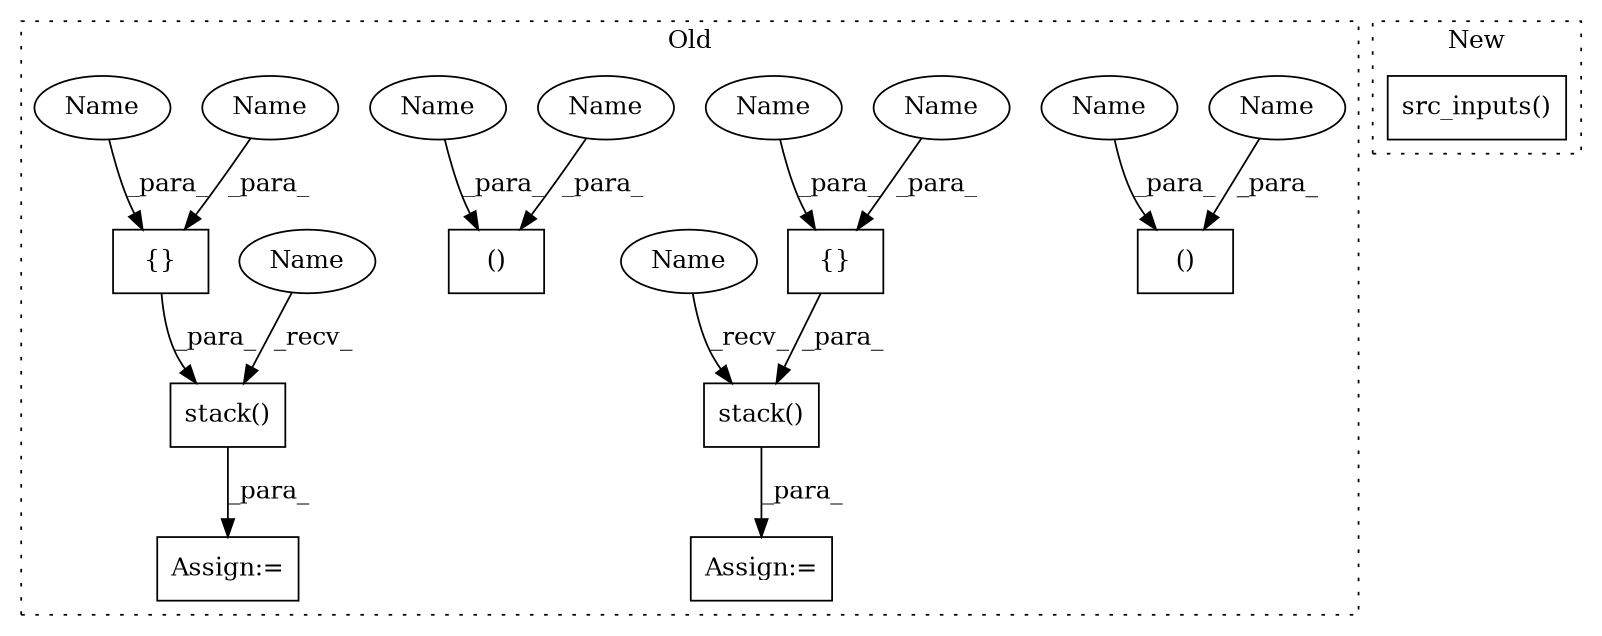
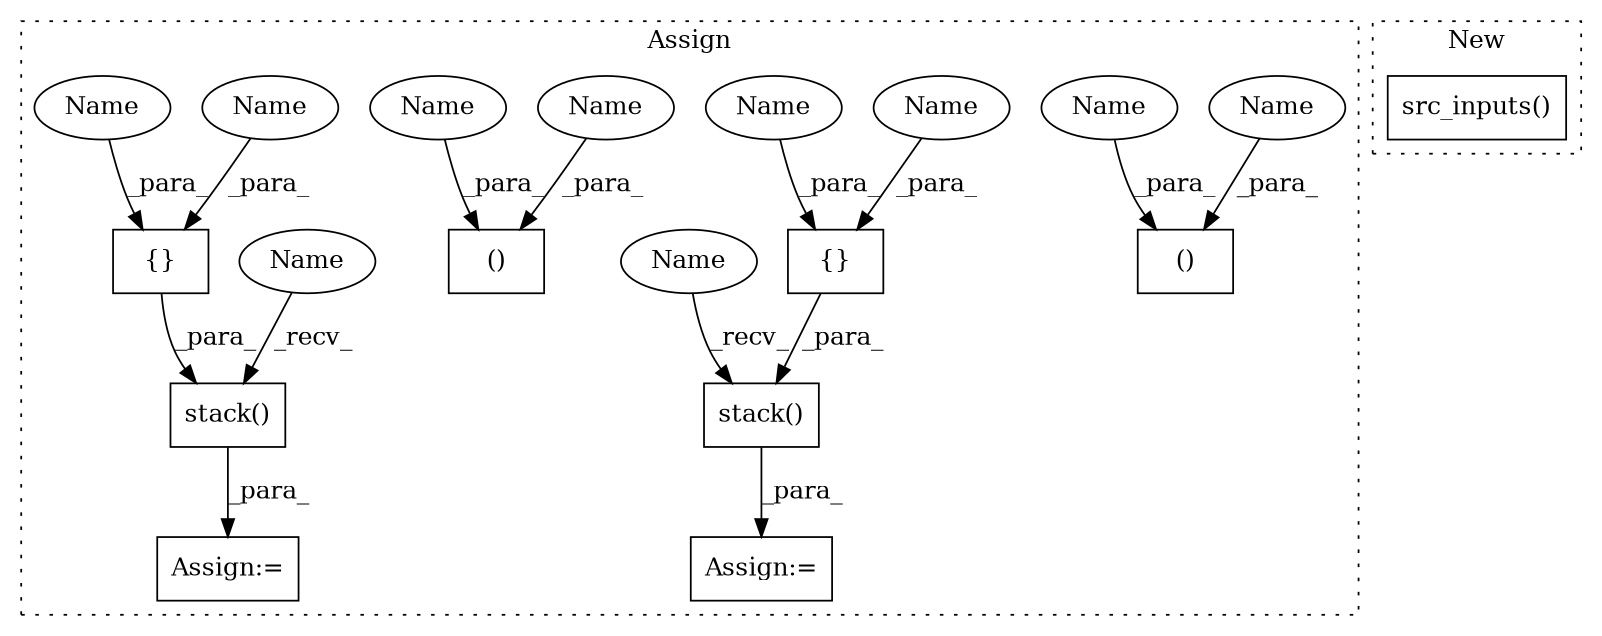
(690, 42) -> (690, 42)
